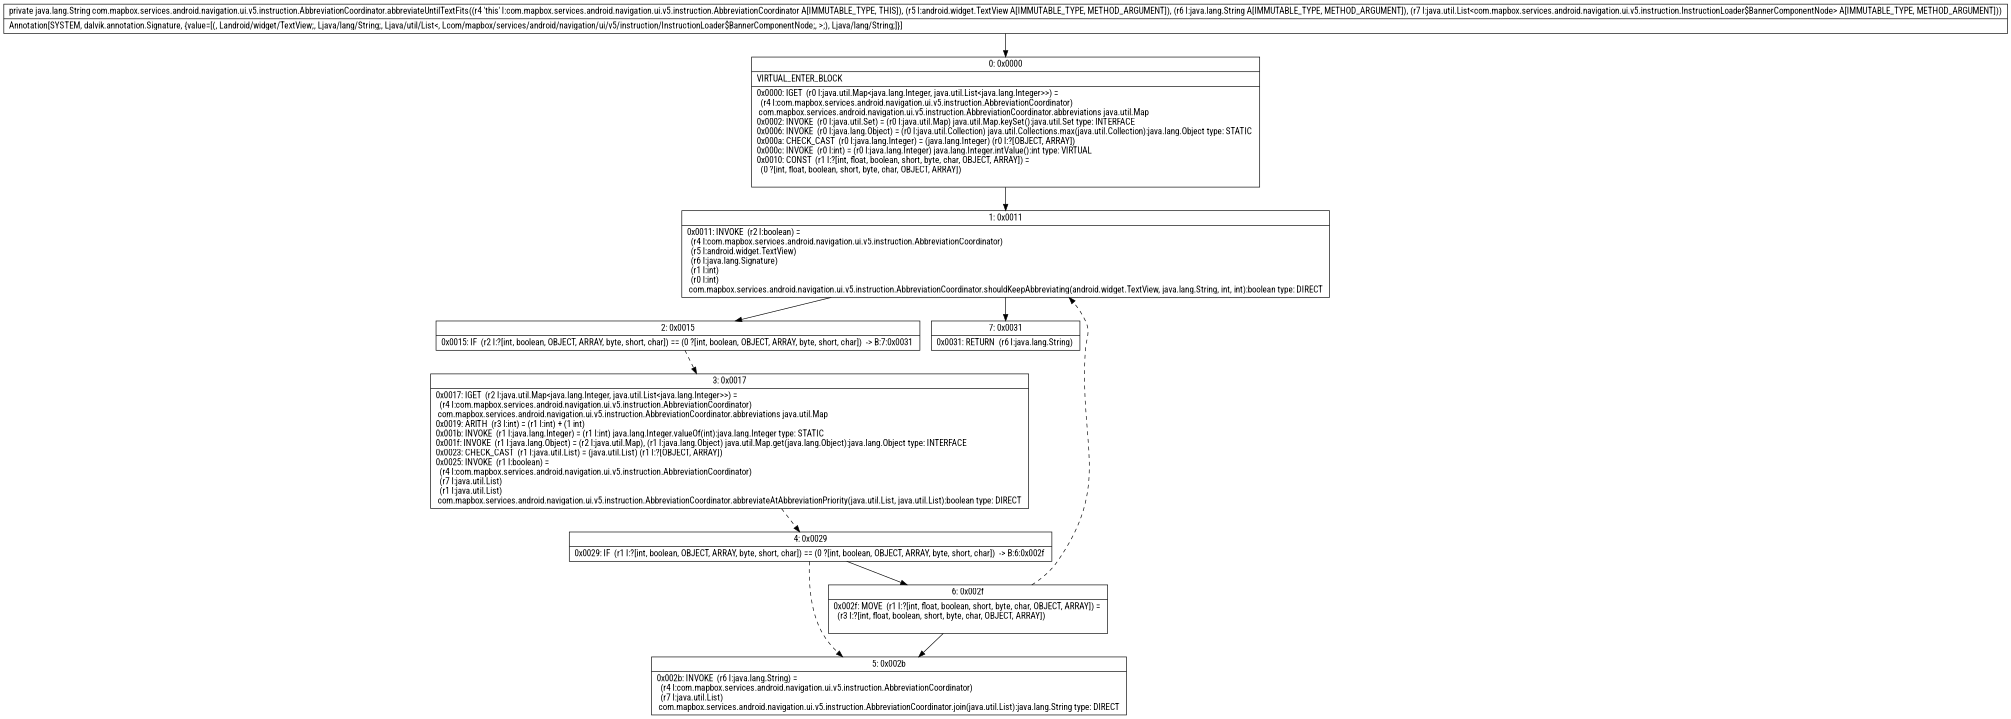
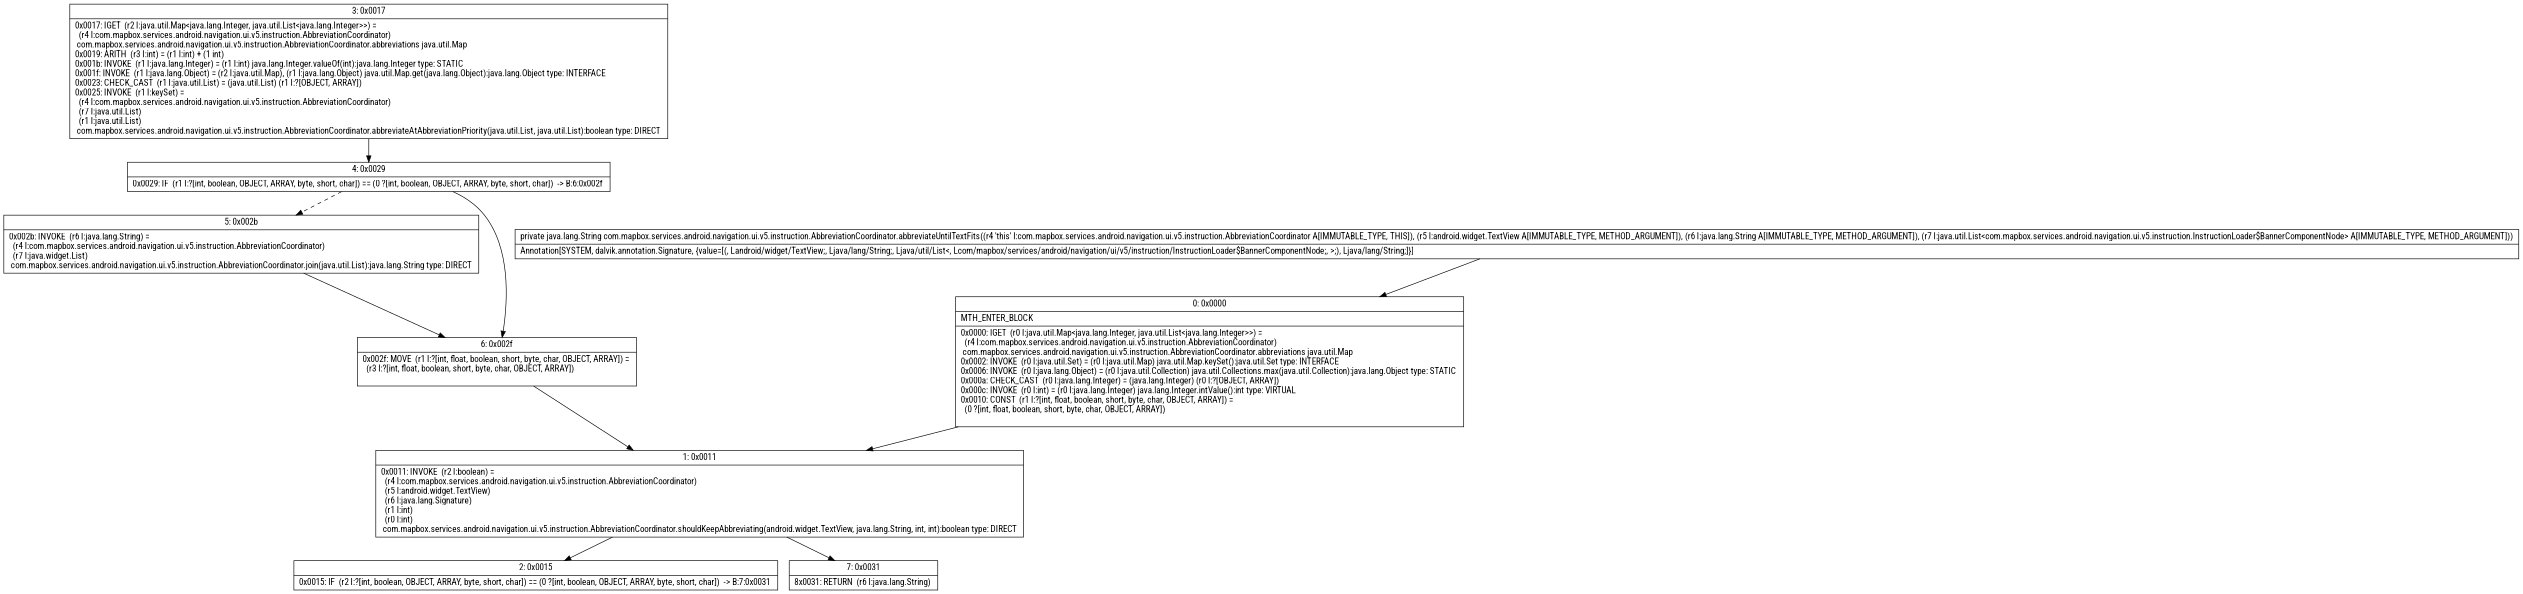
(800, 79) -> (997, 318)
(1006, 343) -> (863, 582)
(689, 359) -> none
(1089, 451) -> (581, 416)
(493, 463) -> (131, 93)
(789, 518) -> (369, 147)
(933, 643) -> (371, 304)
(690, 698) -> (48, 256)
